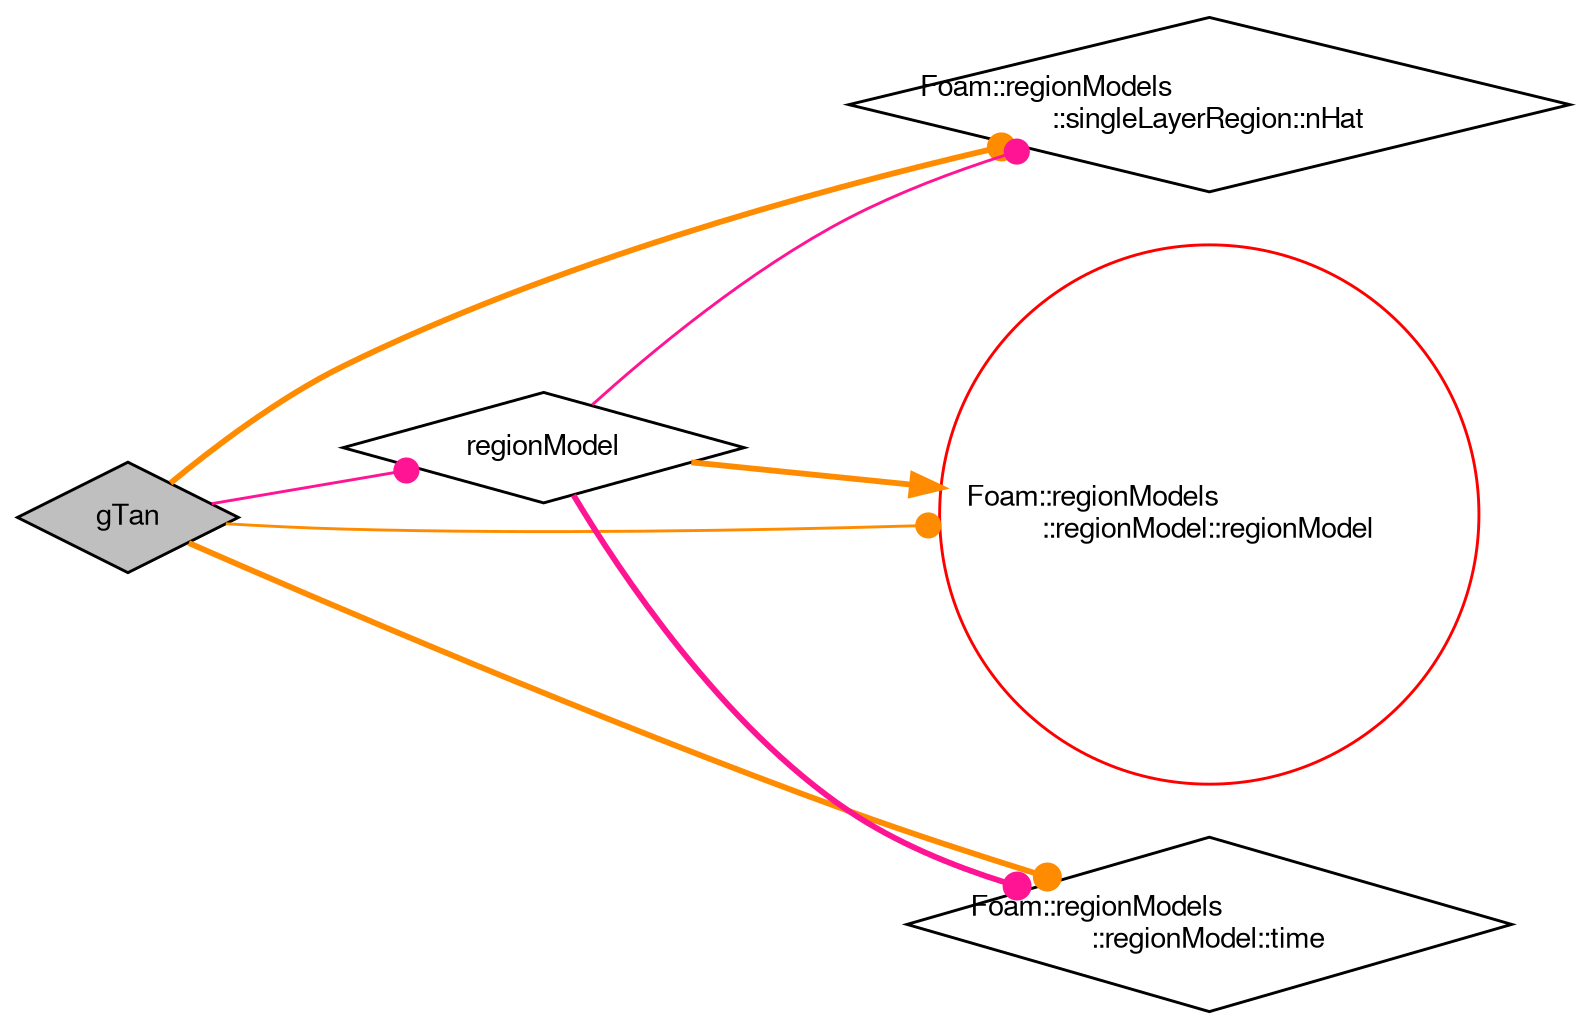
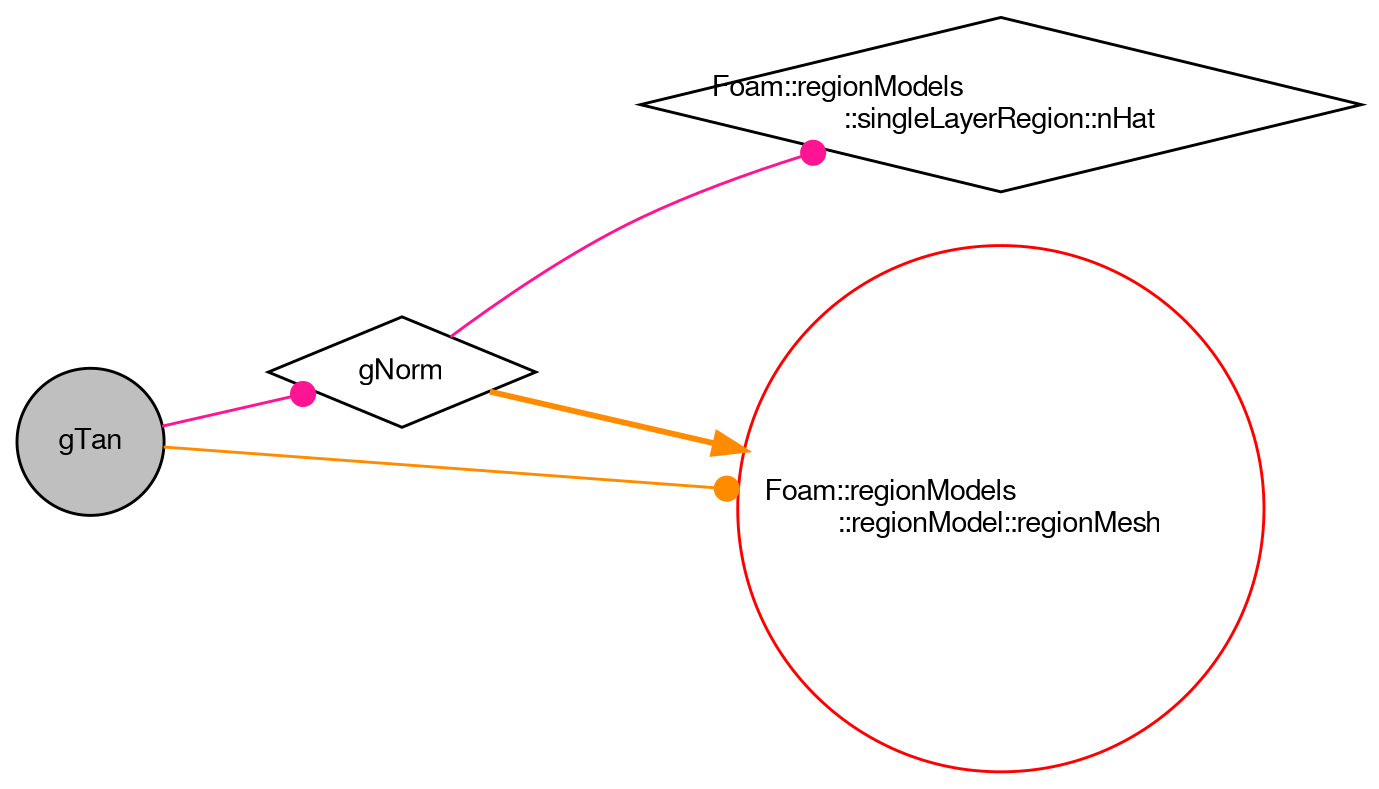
(562, 275) -> none
(544, 448) -> (402, 372)
(1209, 515) -> (1001, 509)
(128, 517) -> (91, 442)
(1209, 924) -> none
